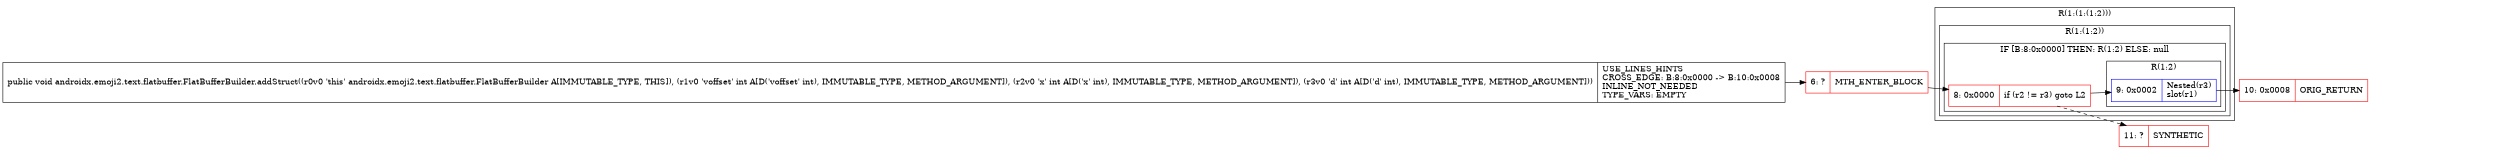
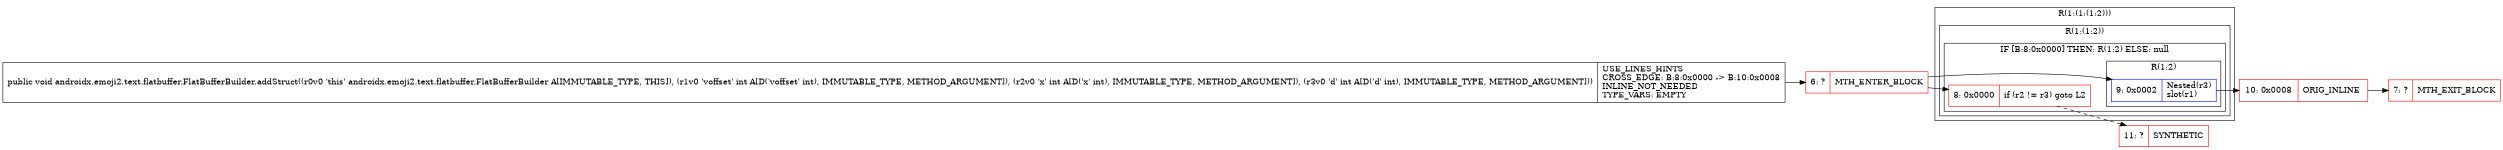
(2331, 90) -> (2331, 90)
none -> (2444, 90)
(2098, 93) -> (2017, 74)
